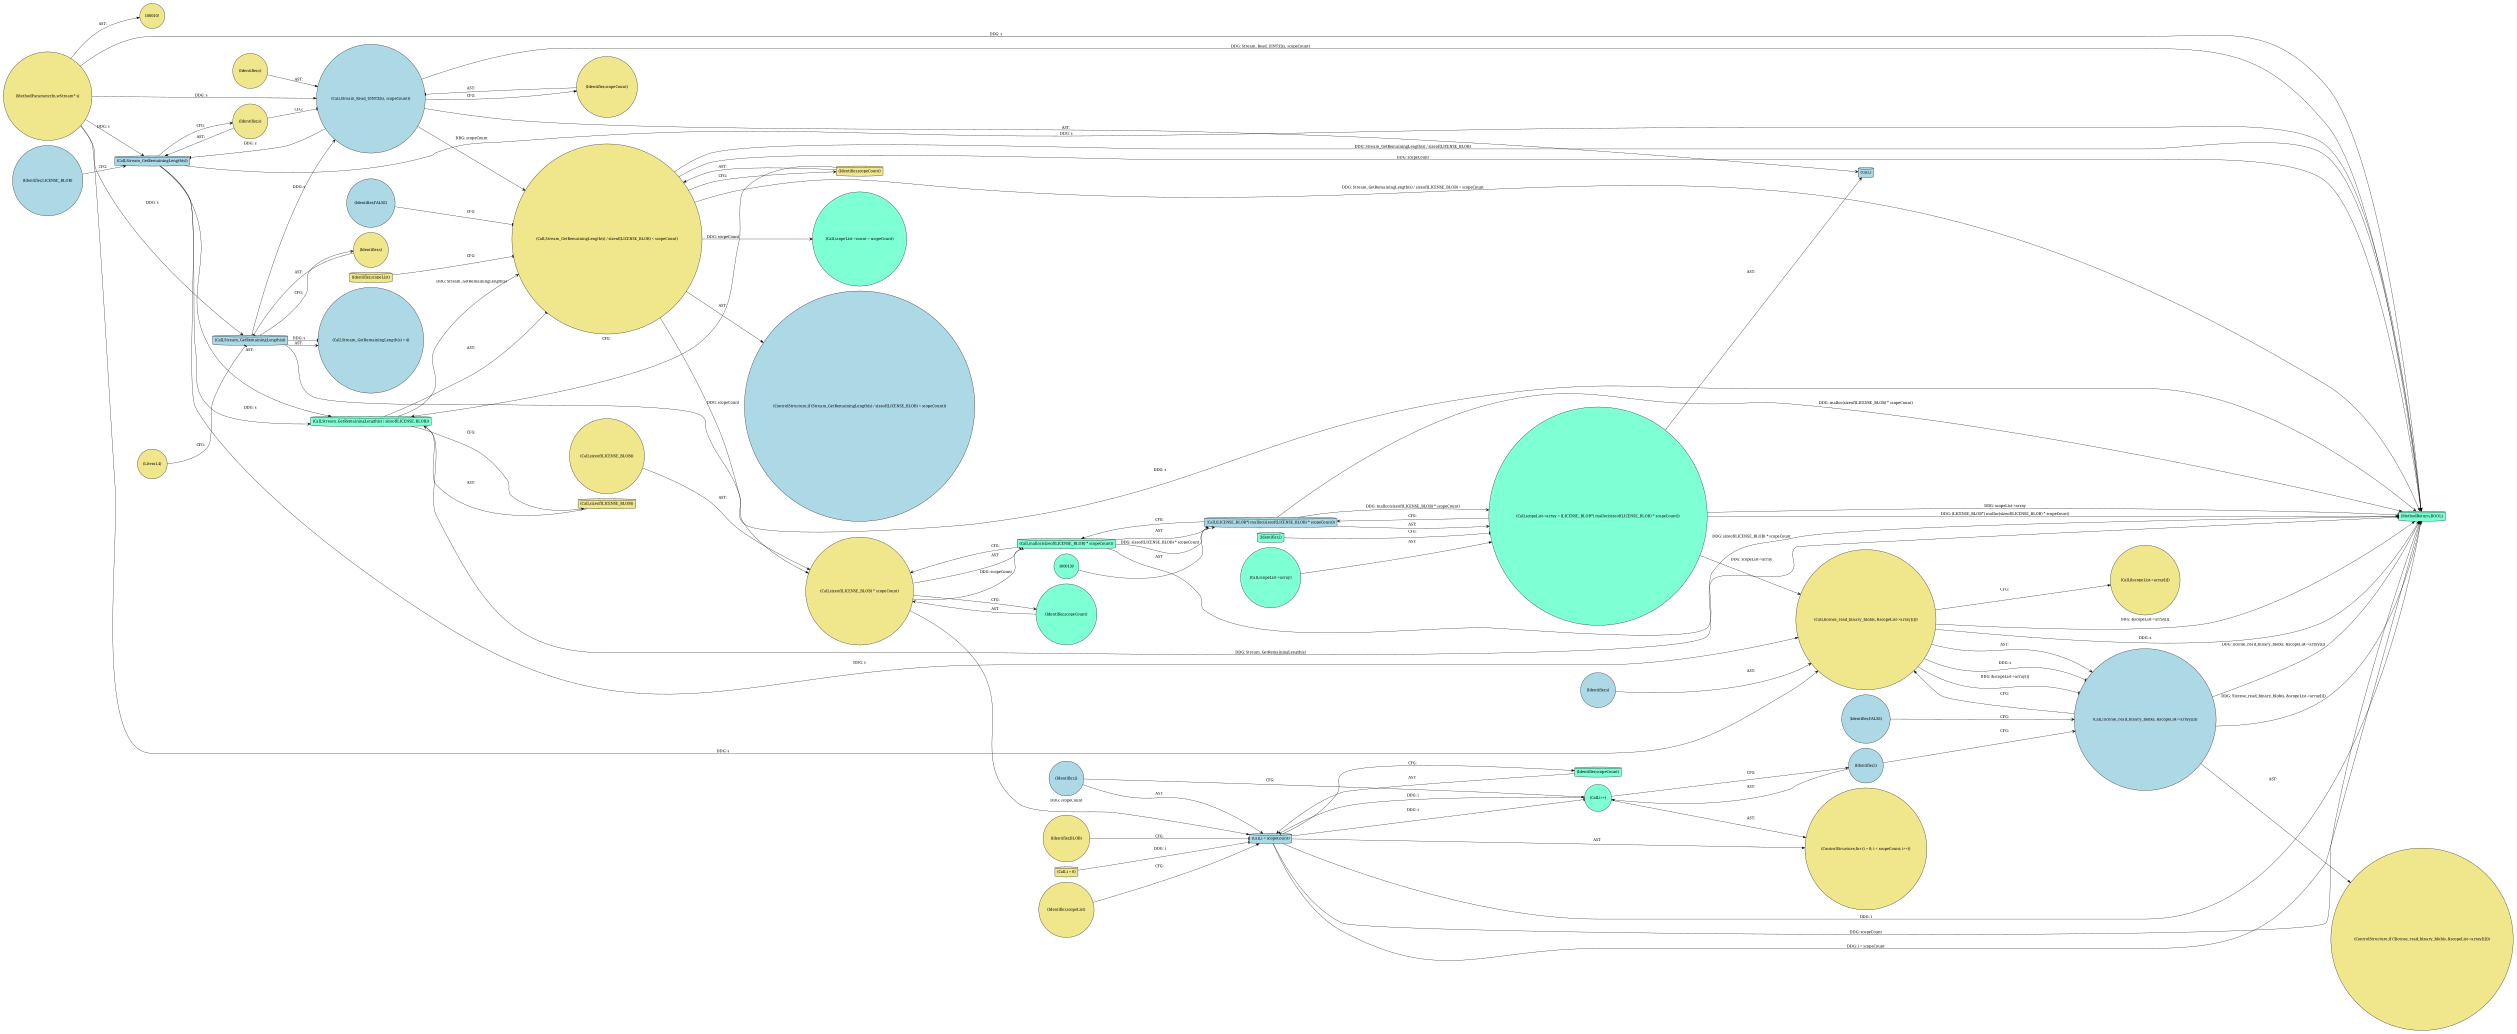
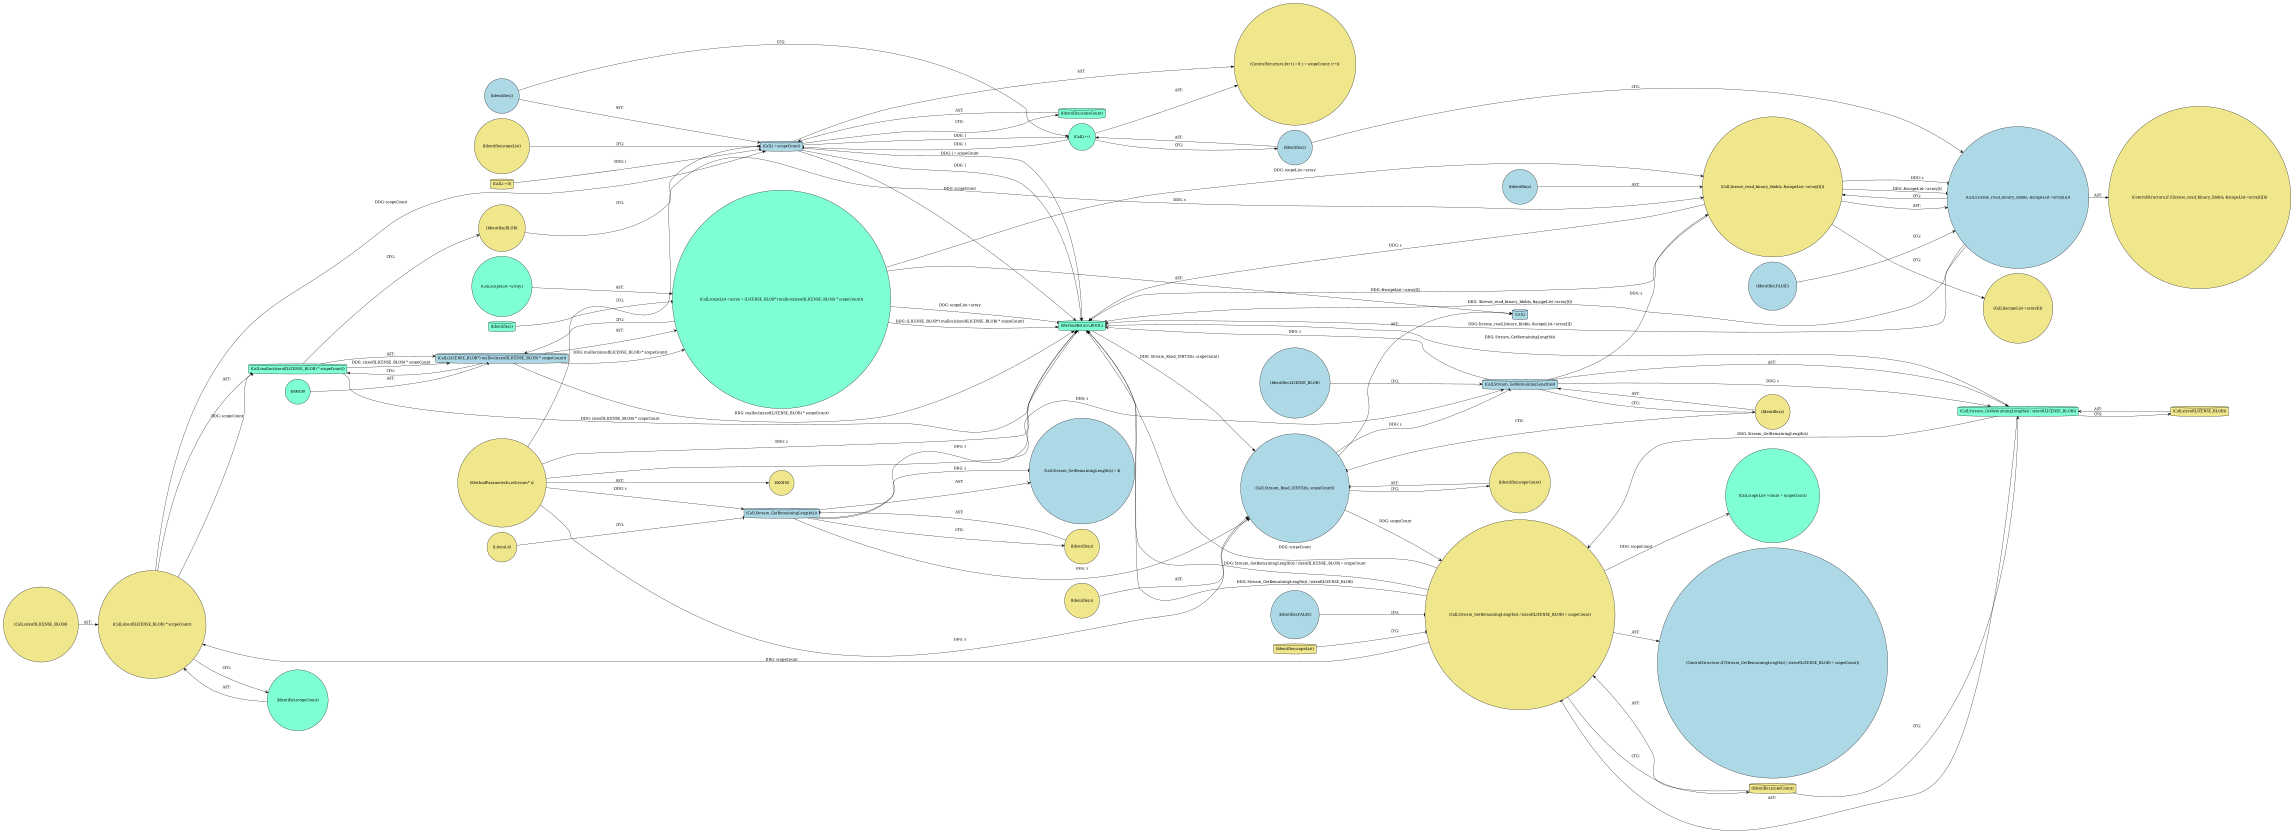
(1583, 48) -> (1178, 383)
(965, 557) -> (383, 291)
